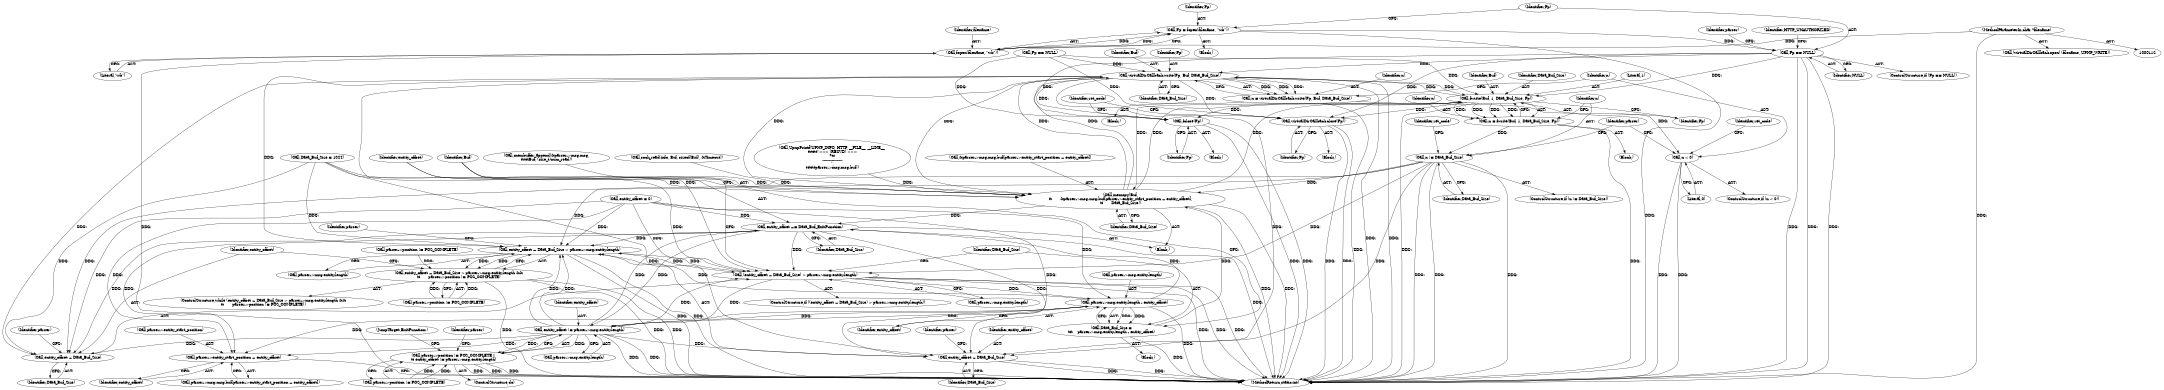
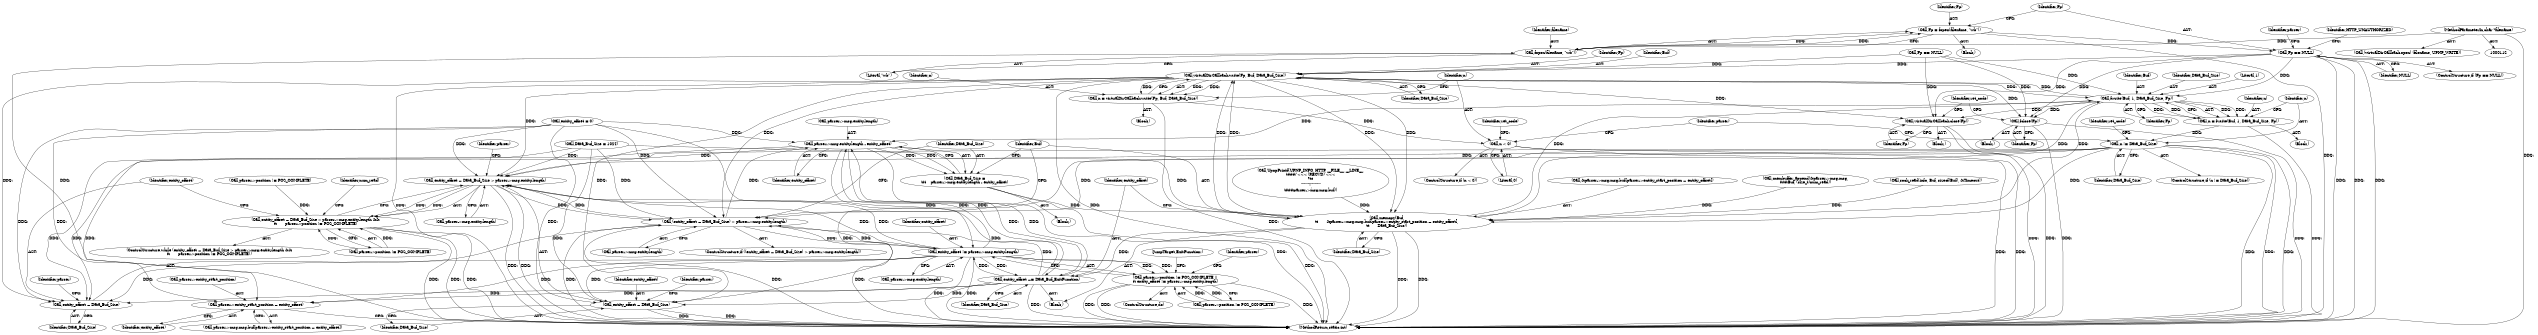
none -> (360, 181)
none -> (1020, 212)
(1402, 252) -> (1492, 107)
